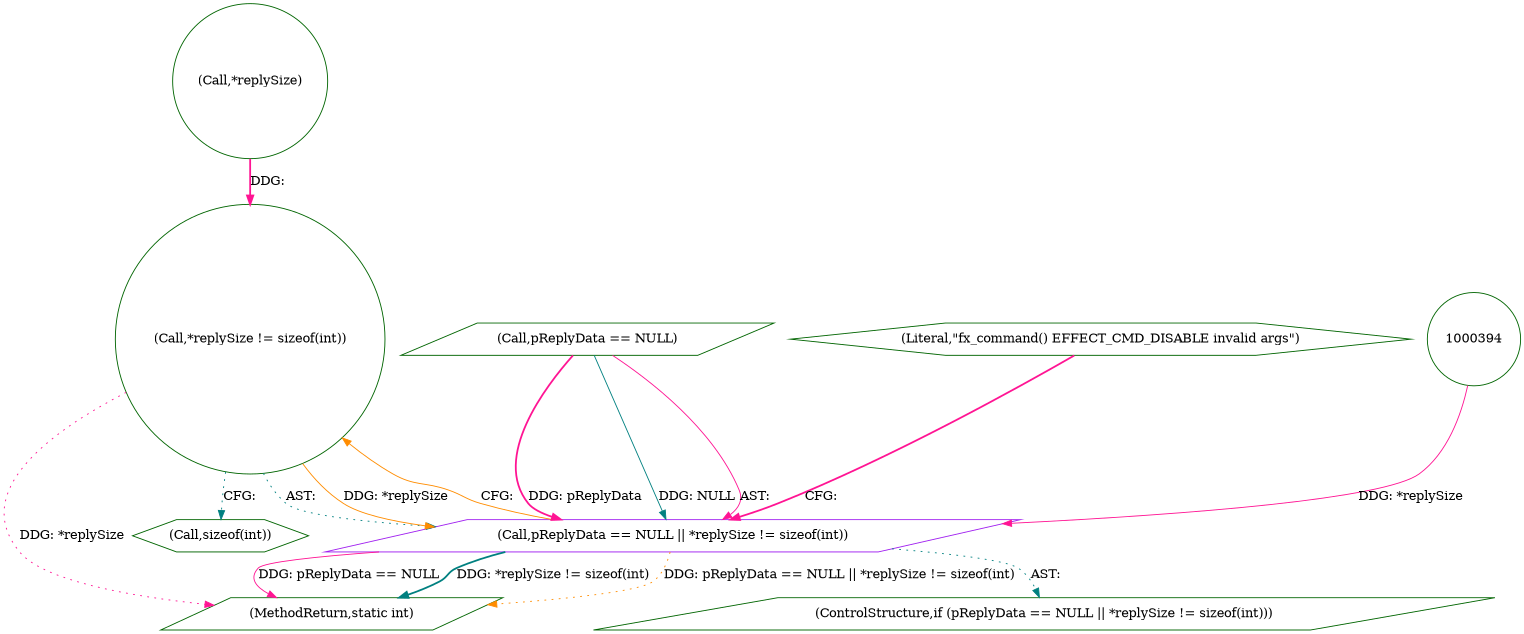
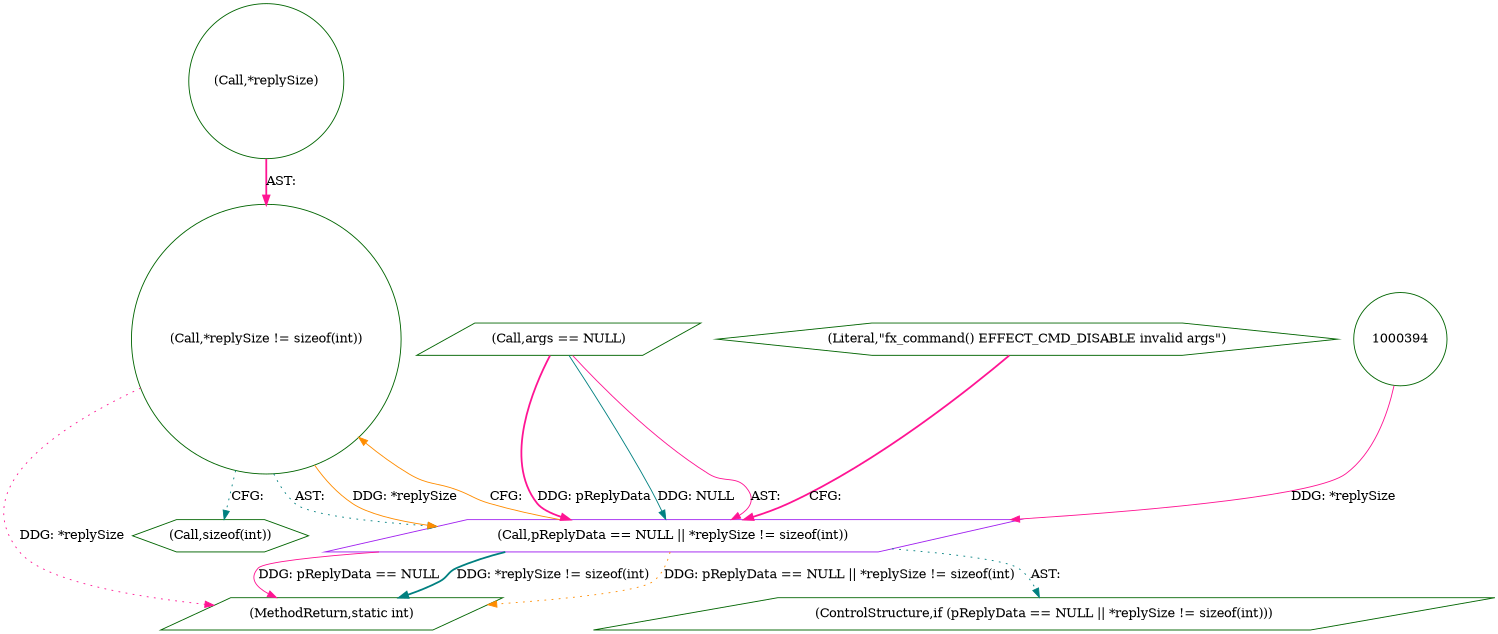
(269, 182) -> (283, 182)
(588, 339) -> (559, 339)
